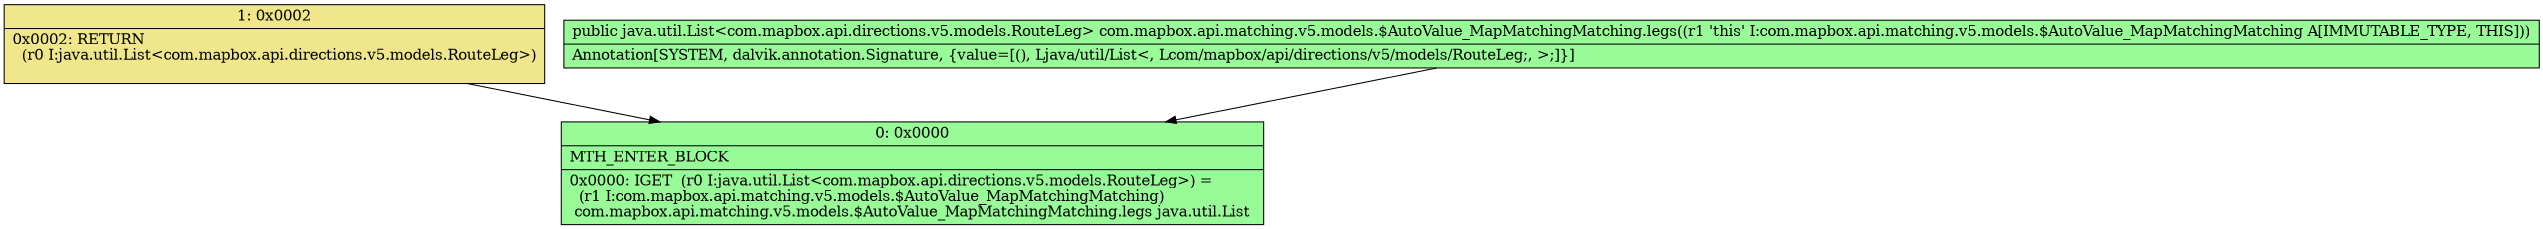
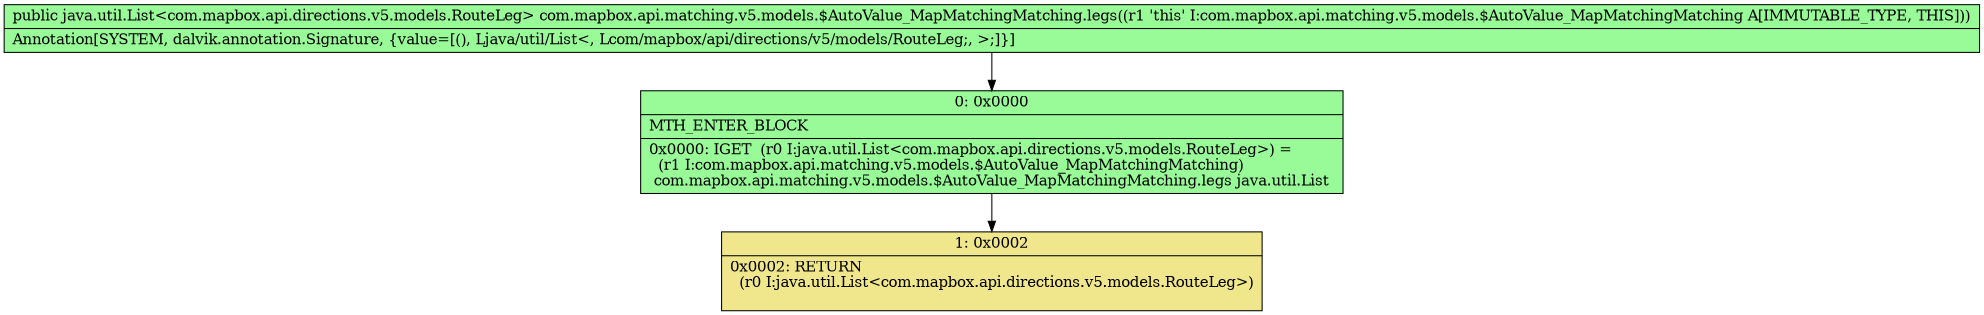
(558, 102) -> (992, 207)
